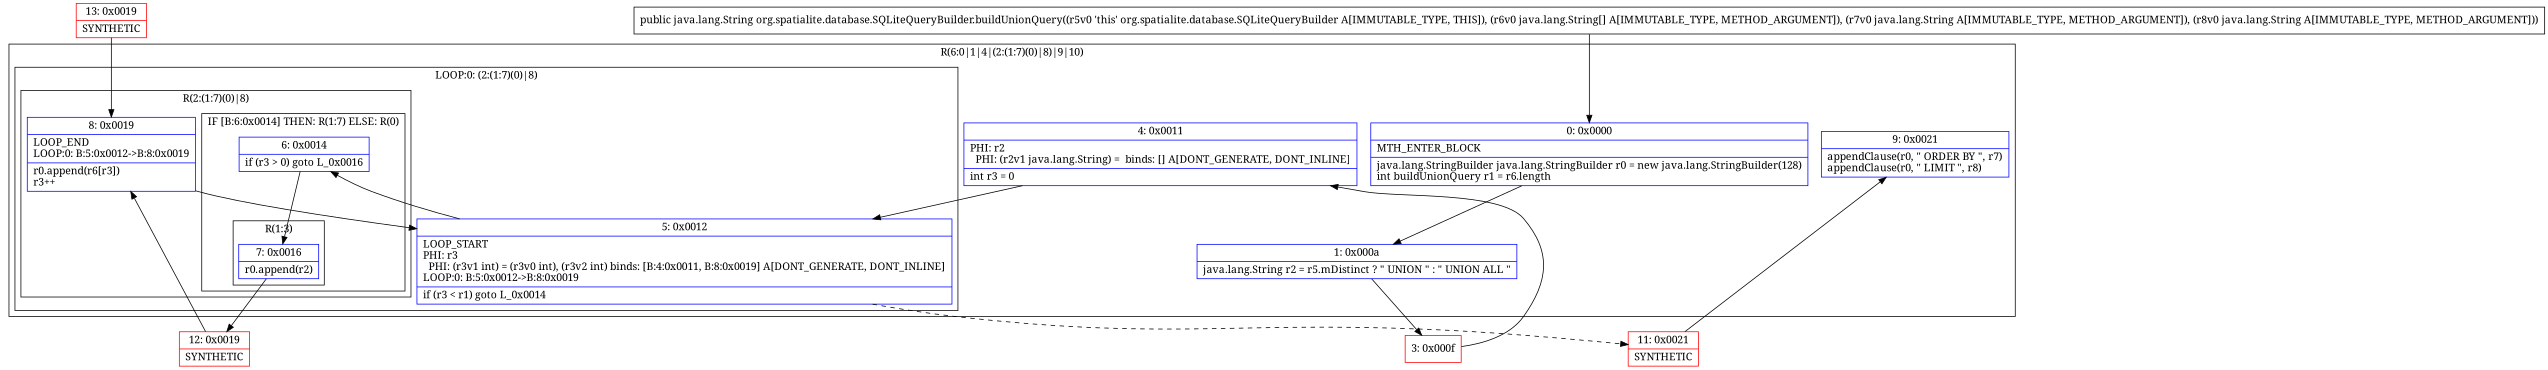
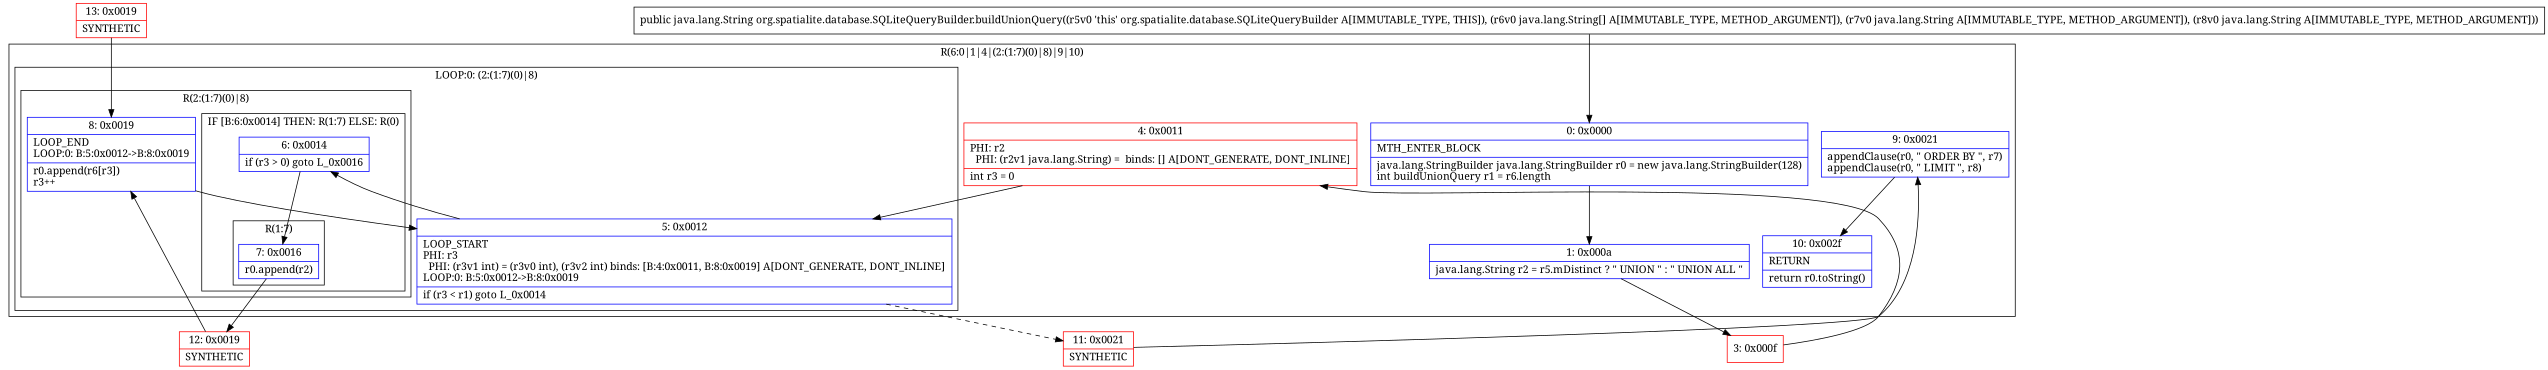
(1160, 154) -> (1160, 154)
(279, 229) -> (279, 229)
none -> (1817, 262)
